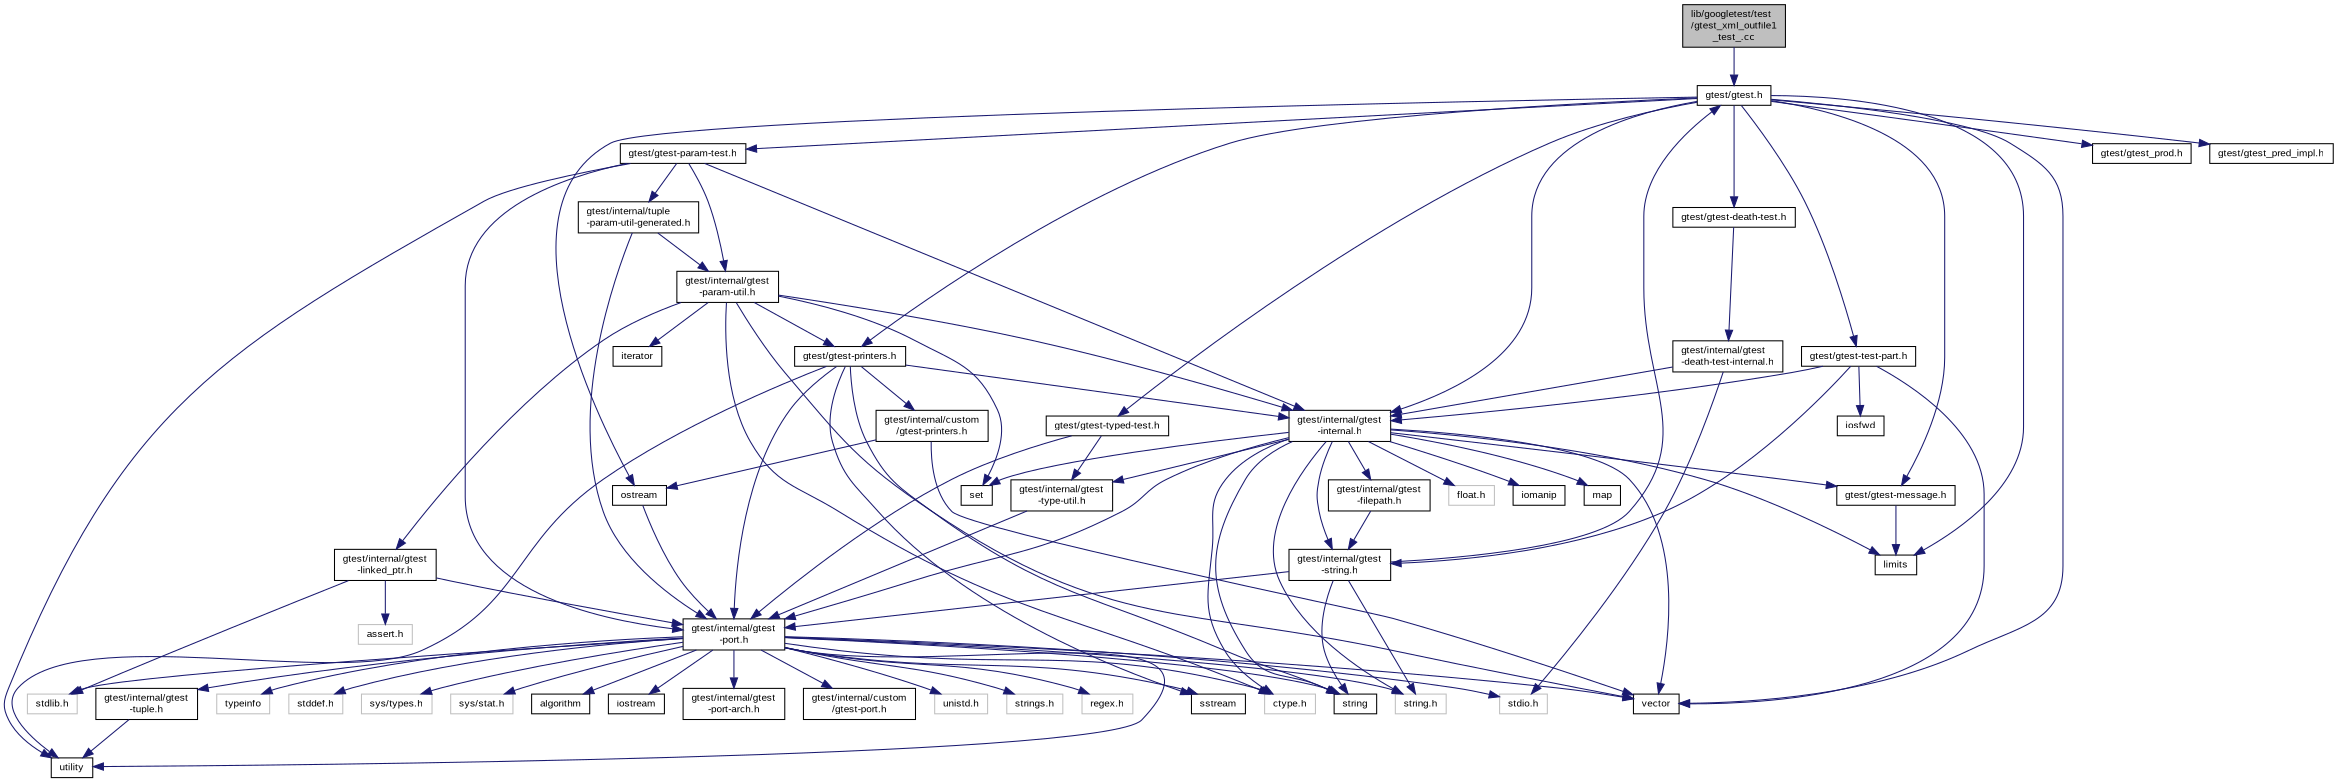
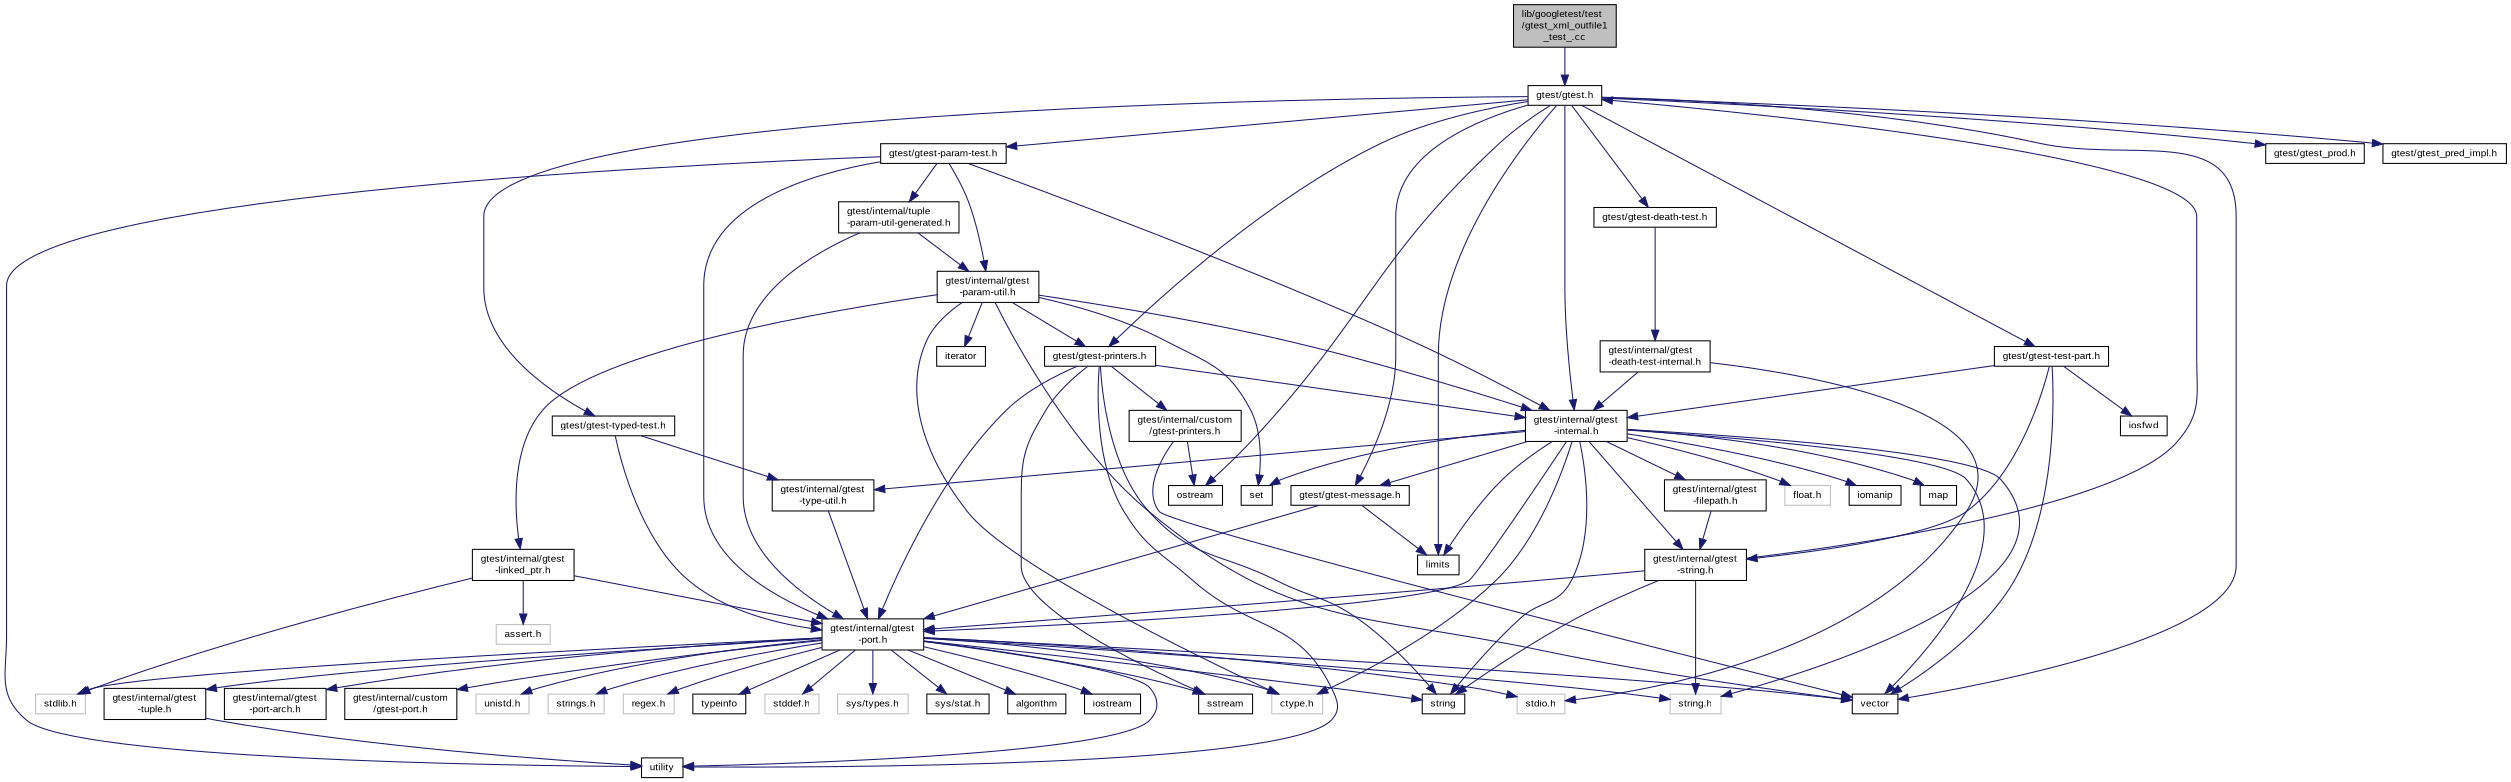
(669, 562) -> (1127, 561)
(243, 704) -> (719, 704)
(482, 704) -> (958, 704)
